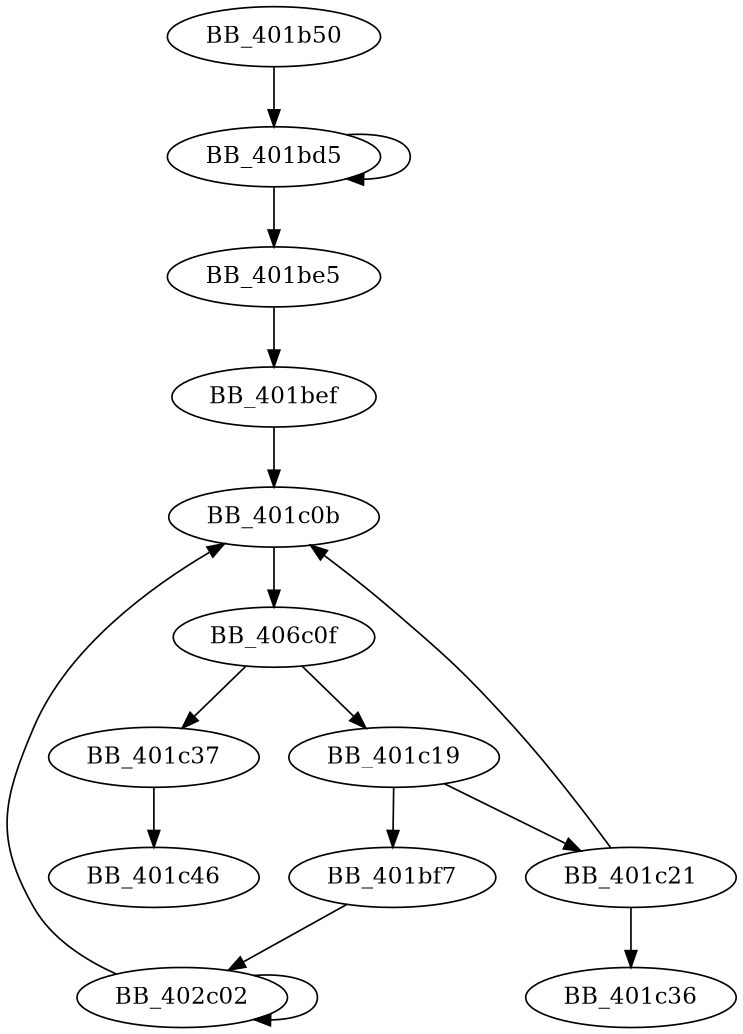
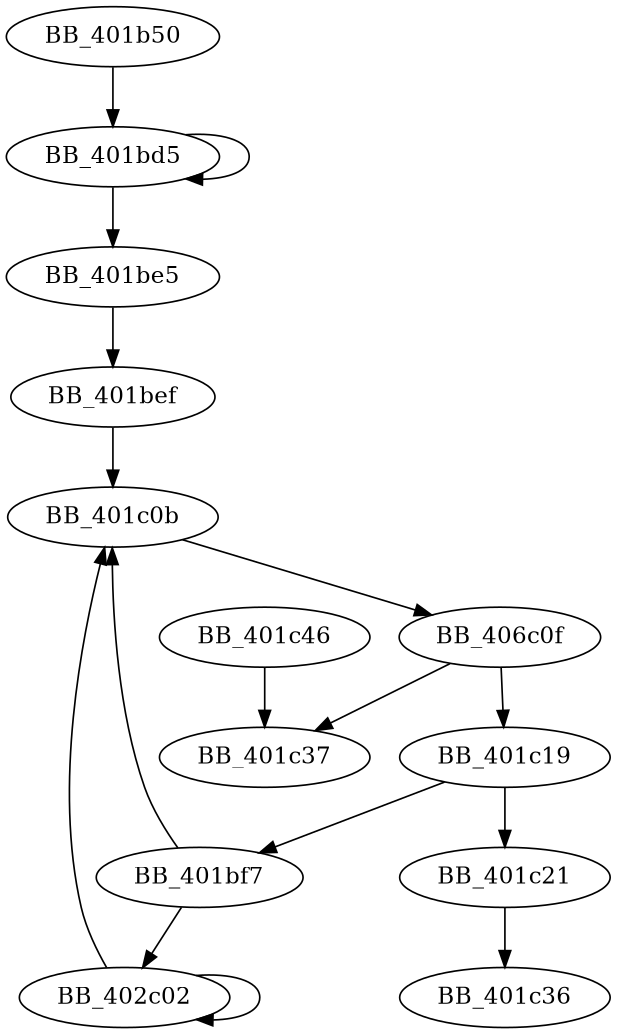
(479, 690) -> (125, 712)
(154, 809) -> (265, 689)
